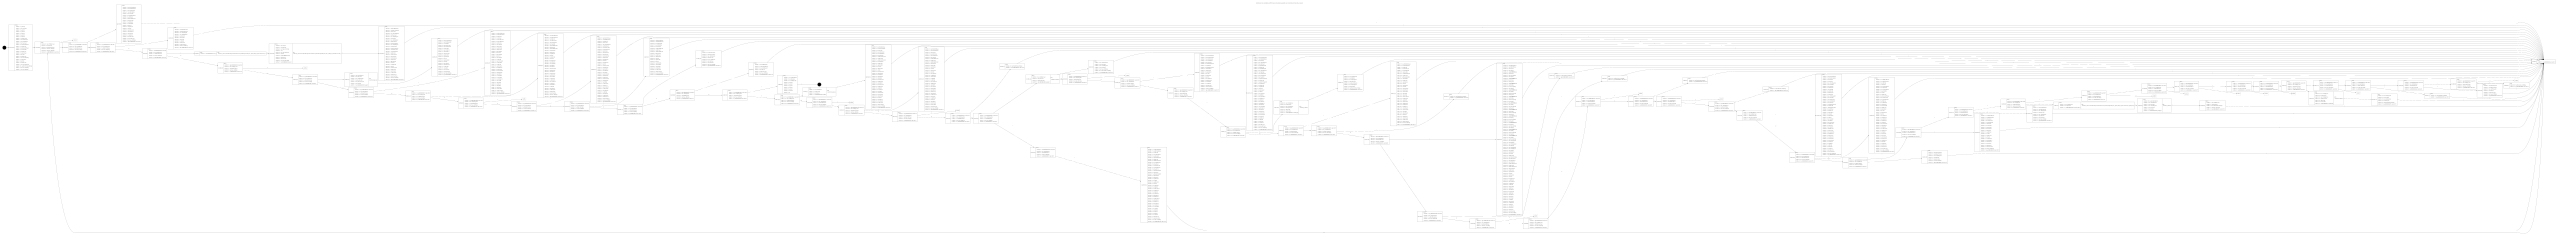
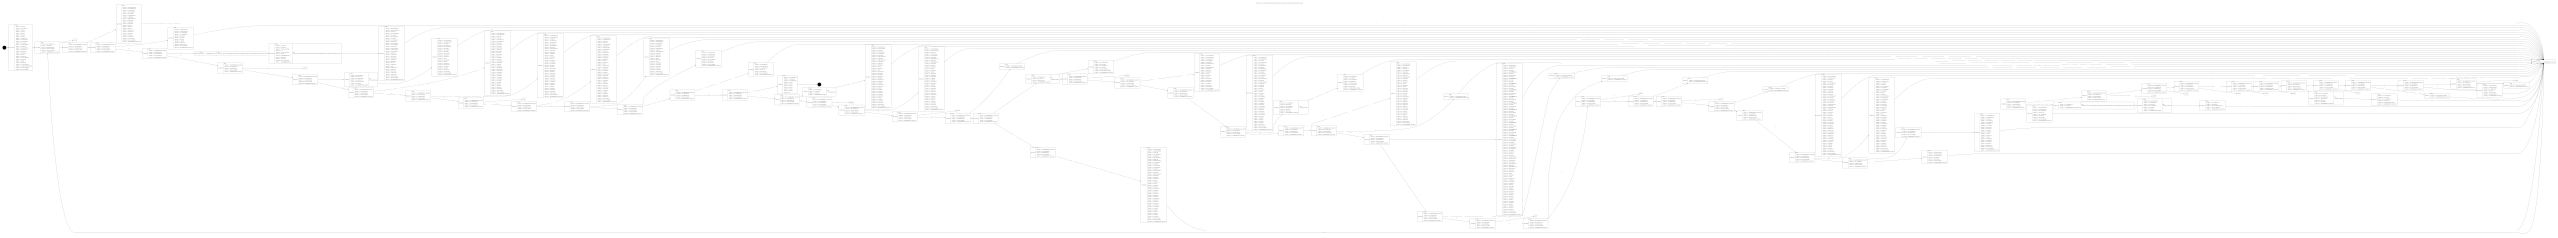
(1961, 112) -> none
